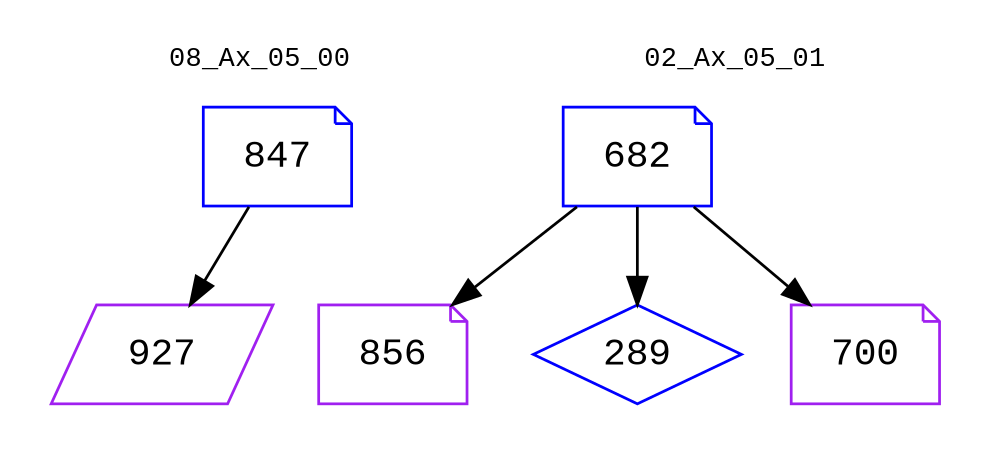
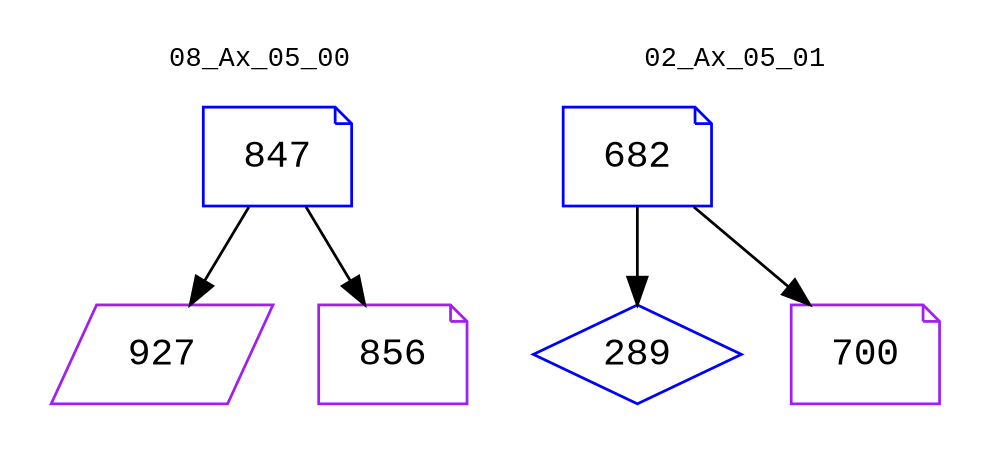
(528, 245) -> (328, 244)
